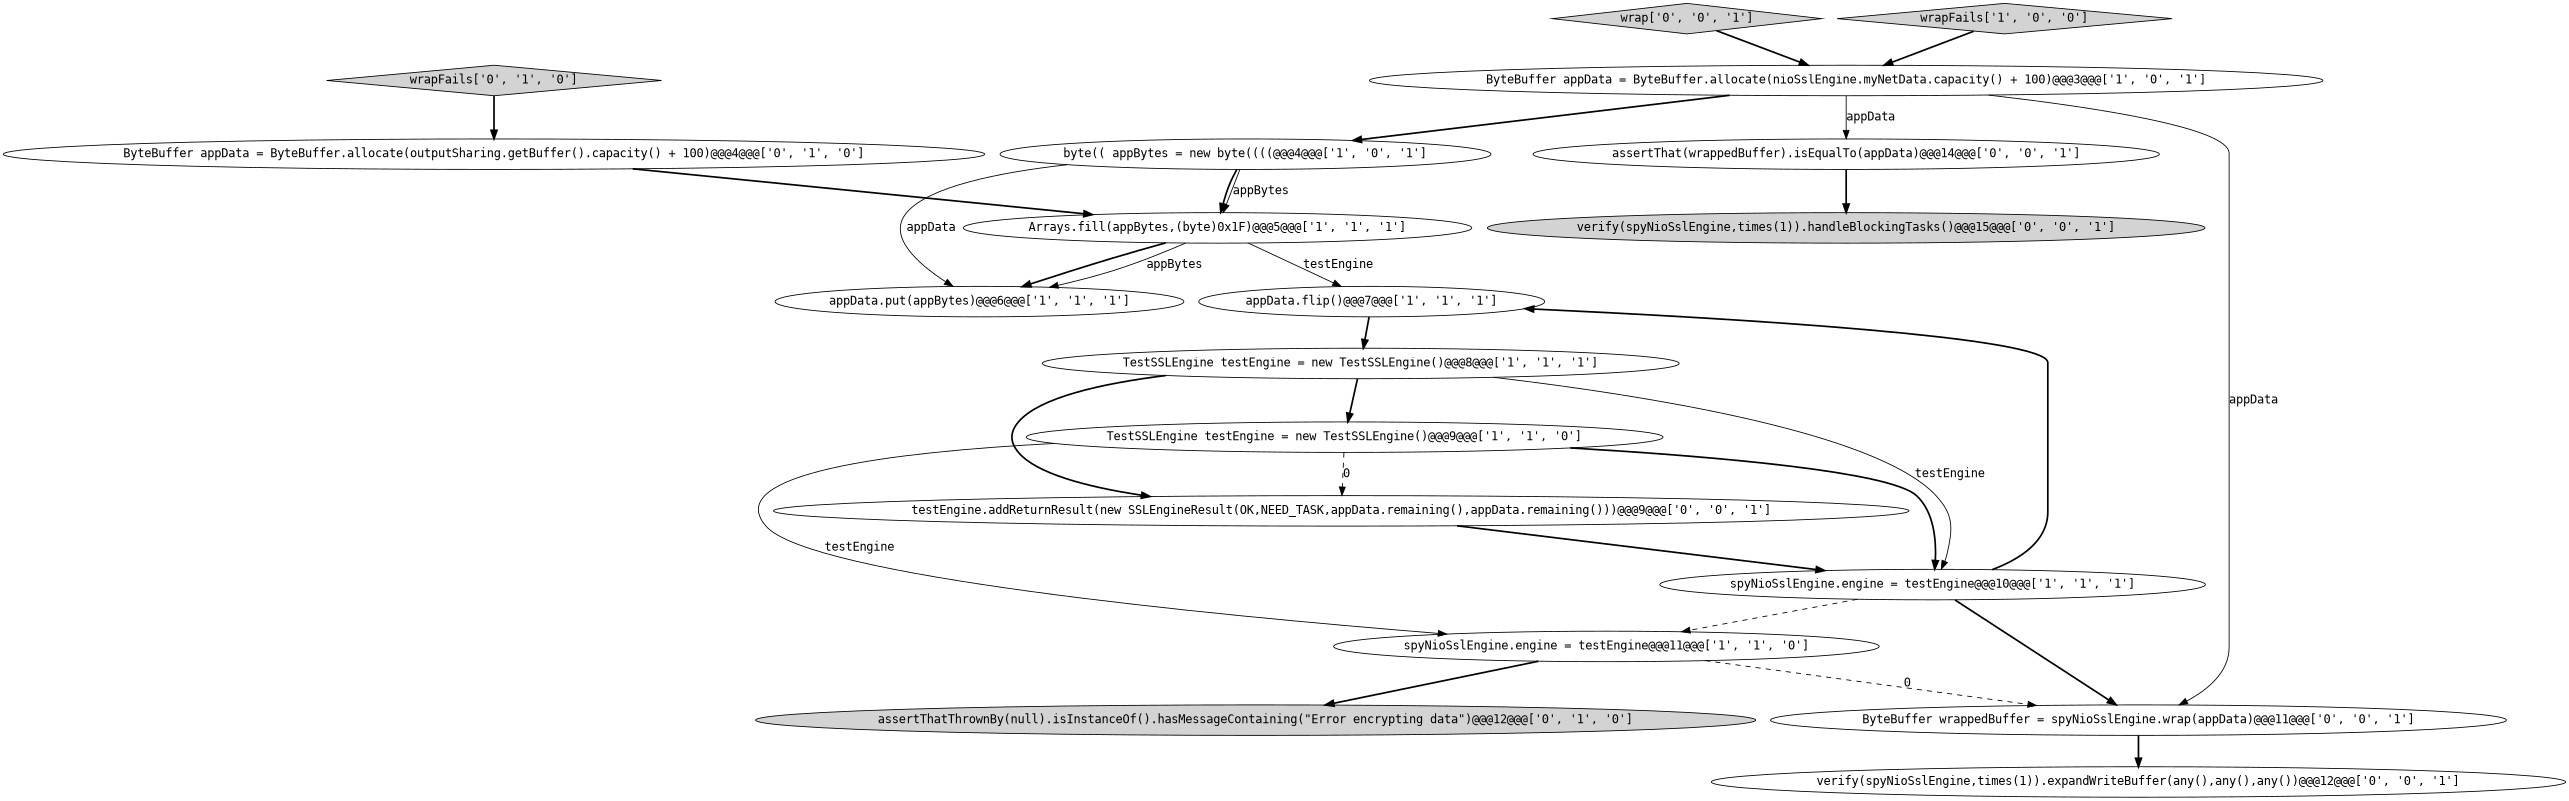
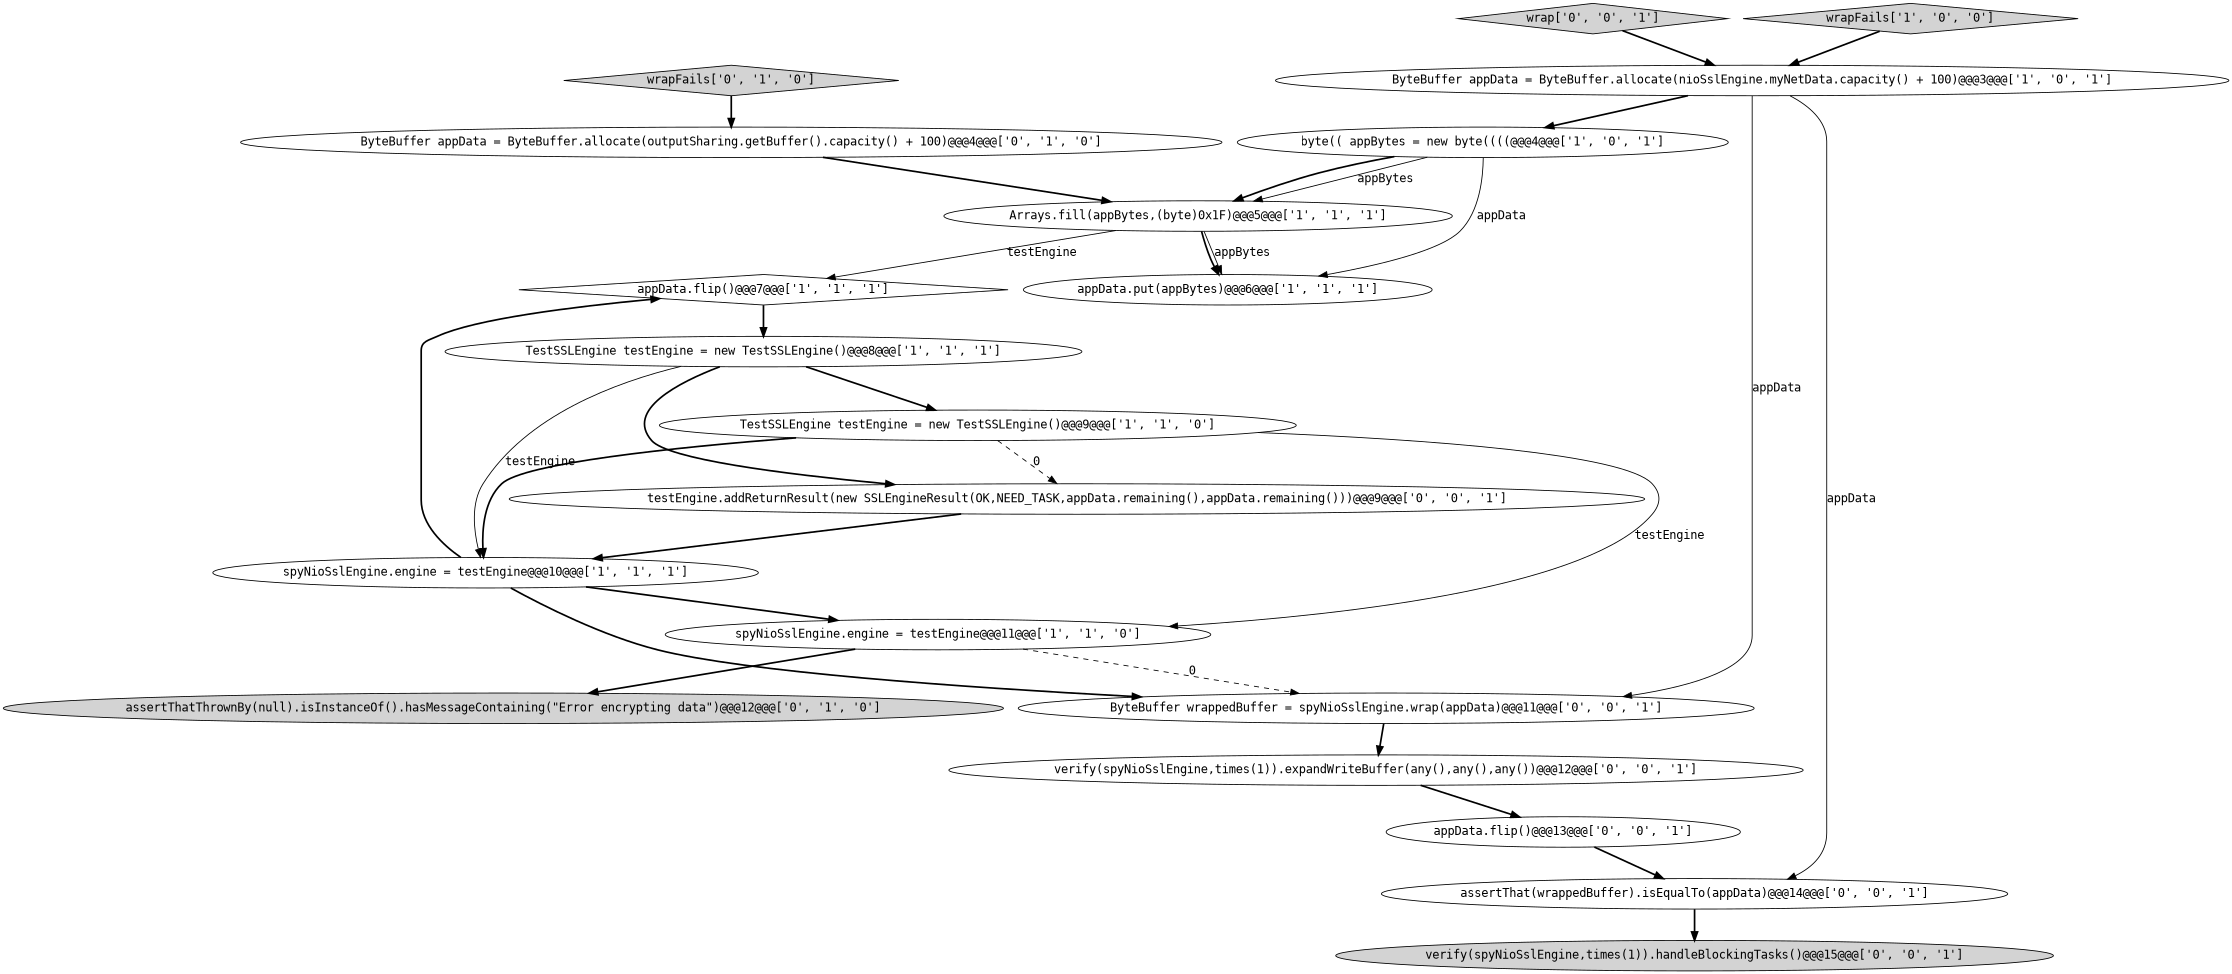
(1372, 302) -> (763, 290)
(1774, 615) -> (708, 603)
none -> (1563, 832)
